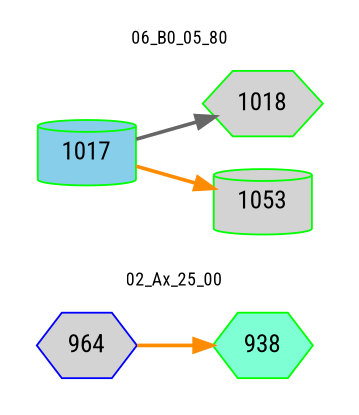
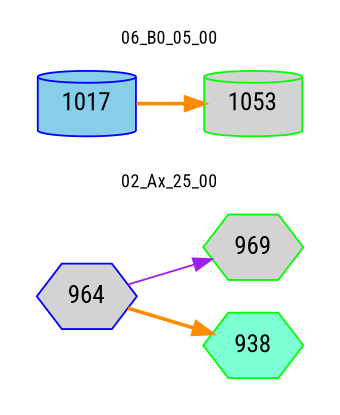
(180, 39) -> (170, 39)
(263, 104) -> none
(87, 153) -> (87, 104)
none -> (253, 247)
